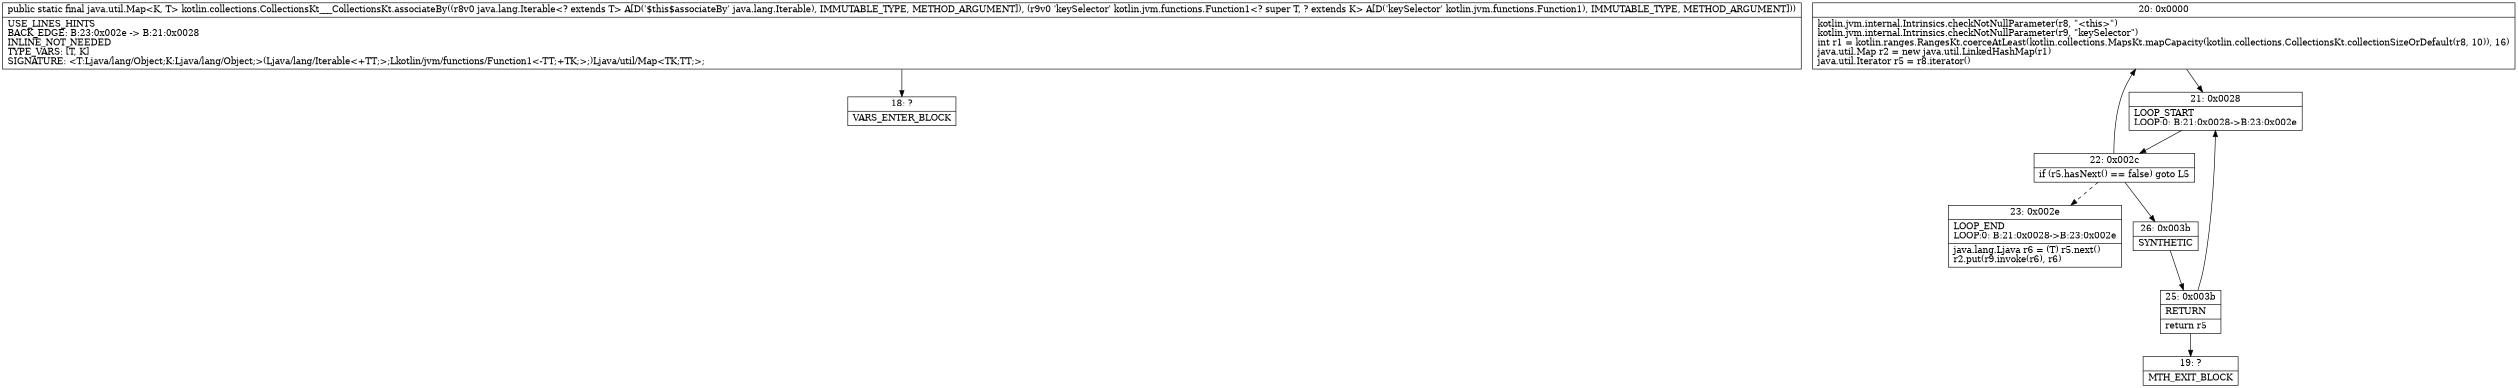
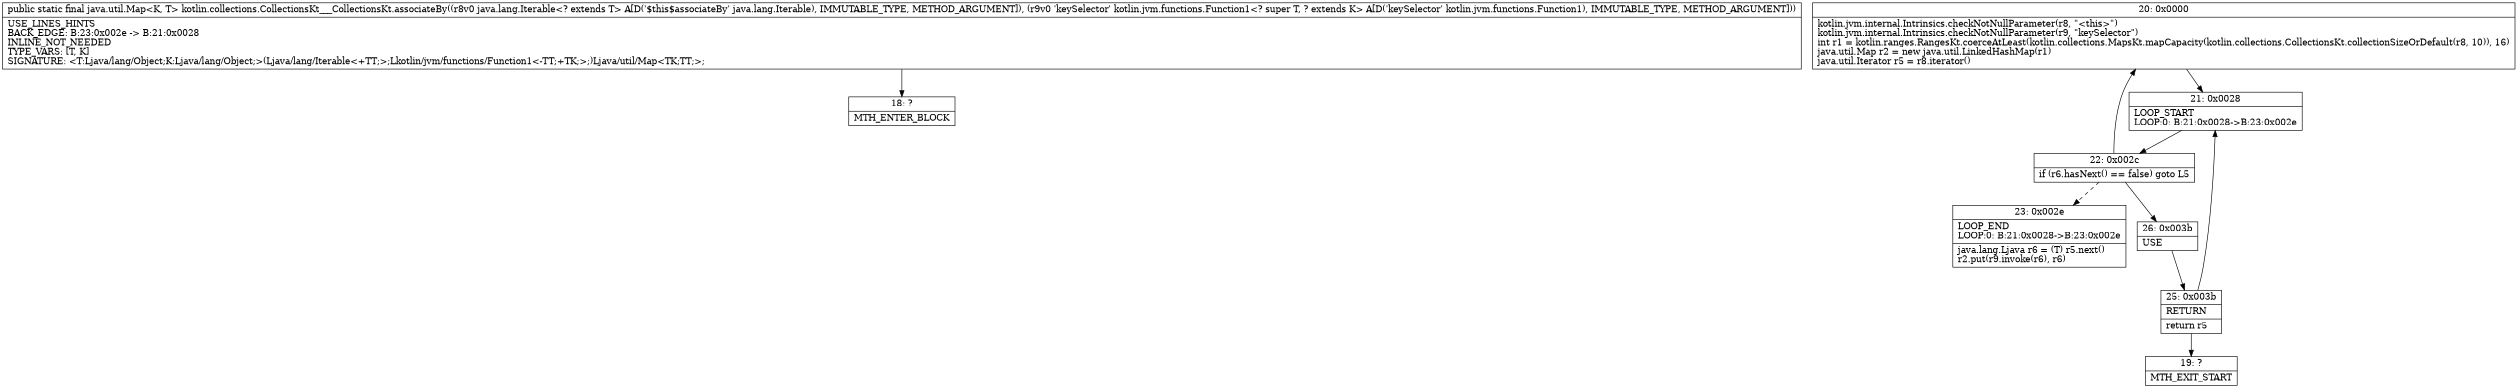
(902, 118) -> (902, 118)
(2114, 175) -> (2114, 175)
(2166, 243) -> (2152, 243)
(2191, 378) -> (2191, 378)
